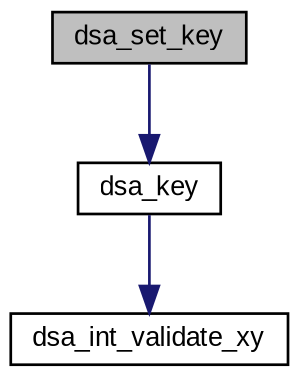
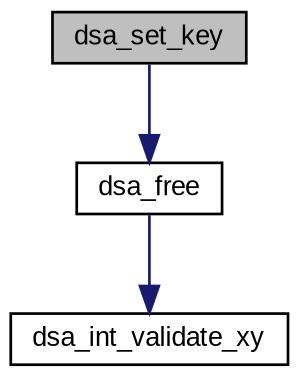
(149, 188) -> (149, 188)
